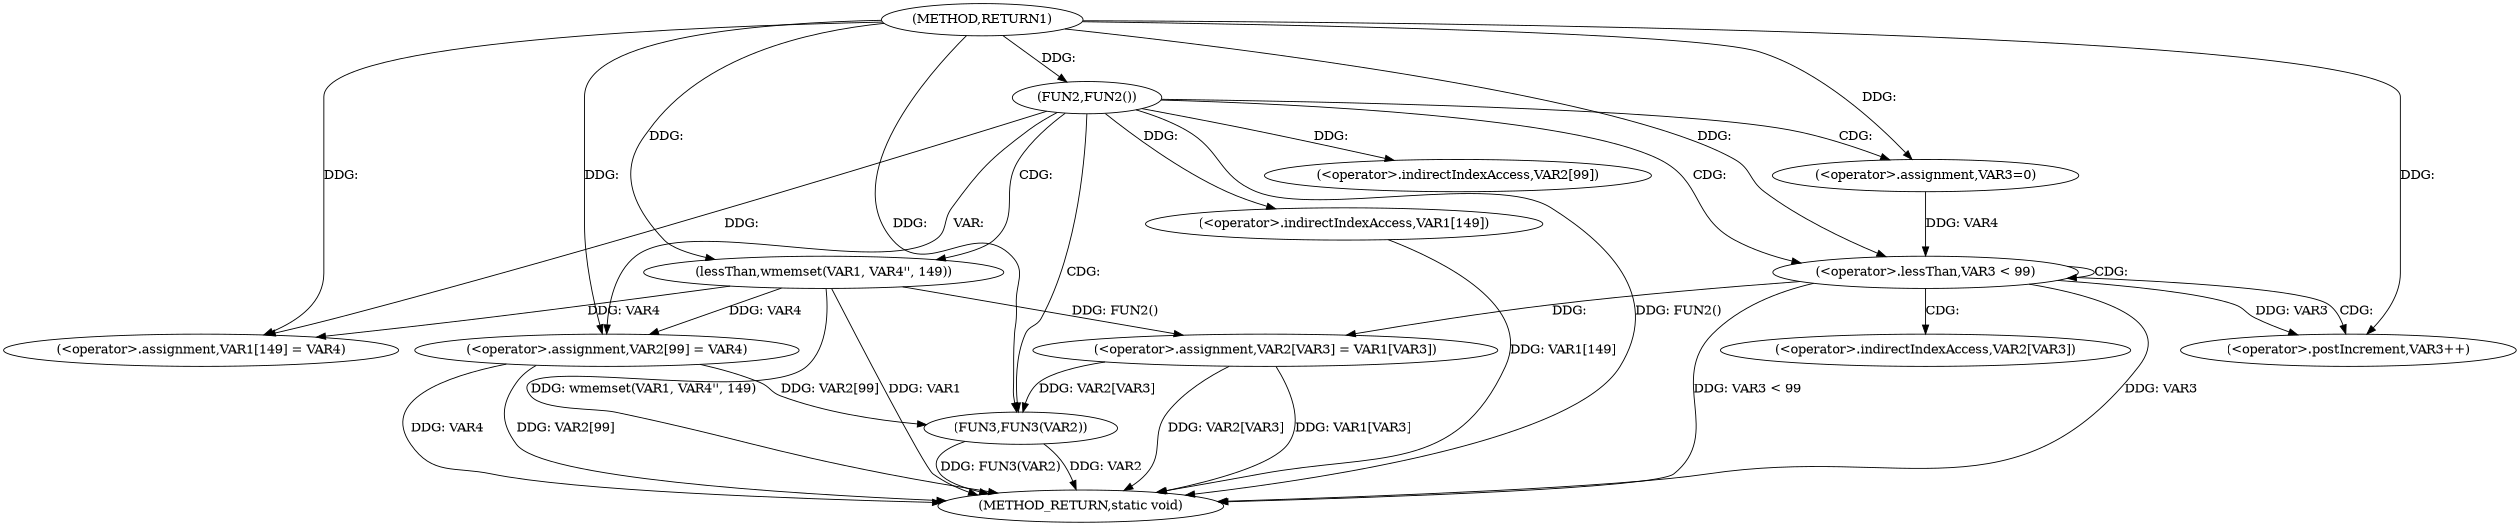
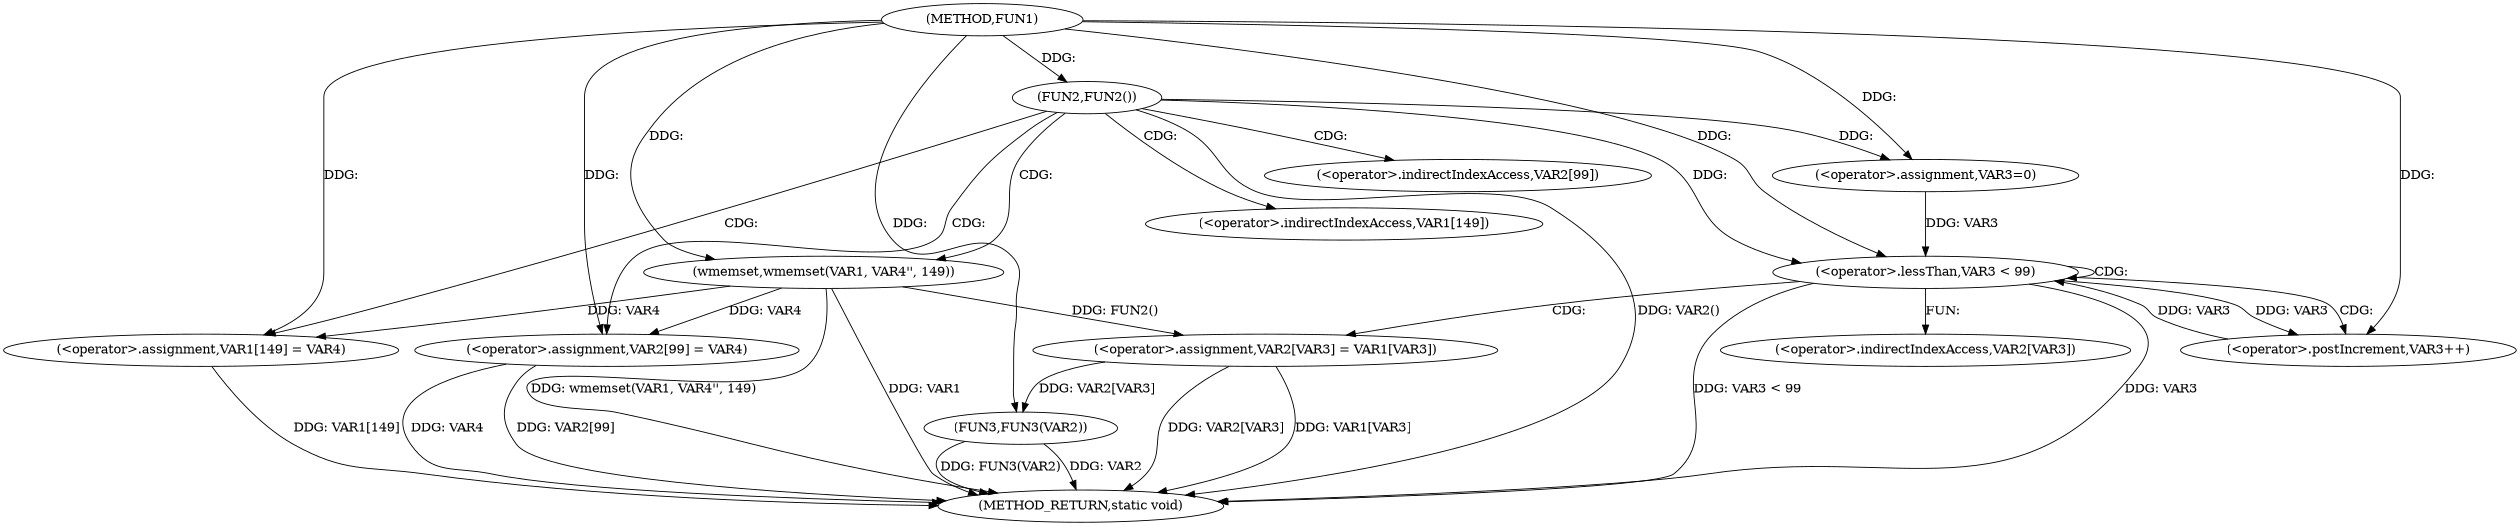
(982, 20) -> (982, 20)
(1163, 137) -> (1163, 137)
(1333, 137) -> (1333, 137)
(1858, 137) -> (1858, 137)
(1712, 176) -> (1712, 176)
(744, 224) -> (744, 224)
(971, 224) -> (971, 224)
(1962, 224) -> (1962, 224)
(1064, 264) -> none
(824, 272) -> (824, 272)
none -> (2147, 309)
(1571, 311) -> (1571, 311)
(1679, 311) -> (1679, 311)
(1945, 311) -> (1945, 311)
(806, 404) -> none
(1445, 437) -> (552, 488)
